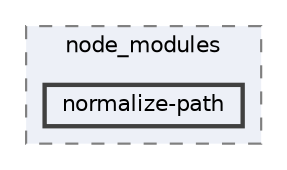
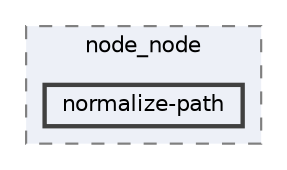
(144, 47) -> (144, 47)
